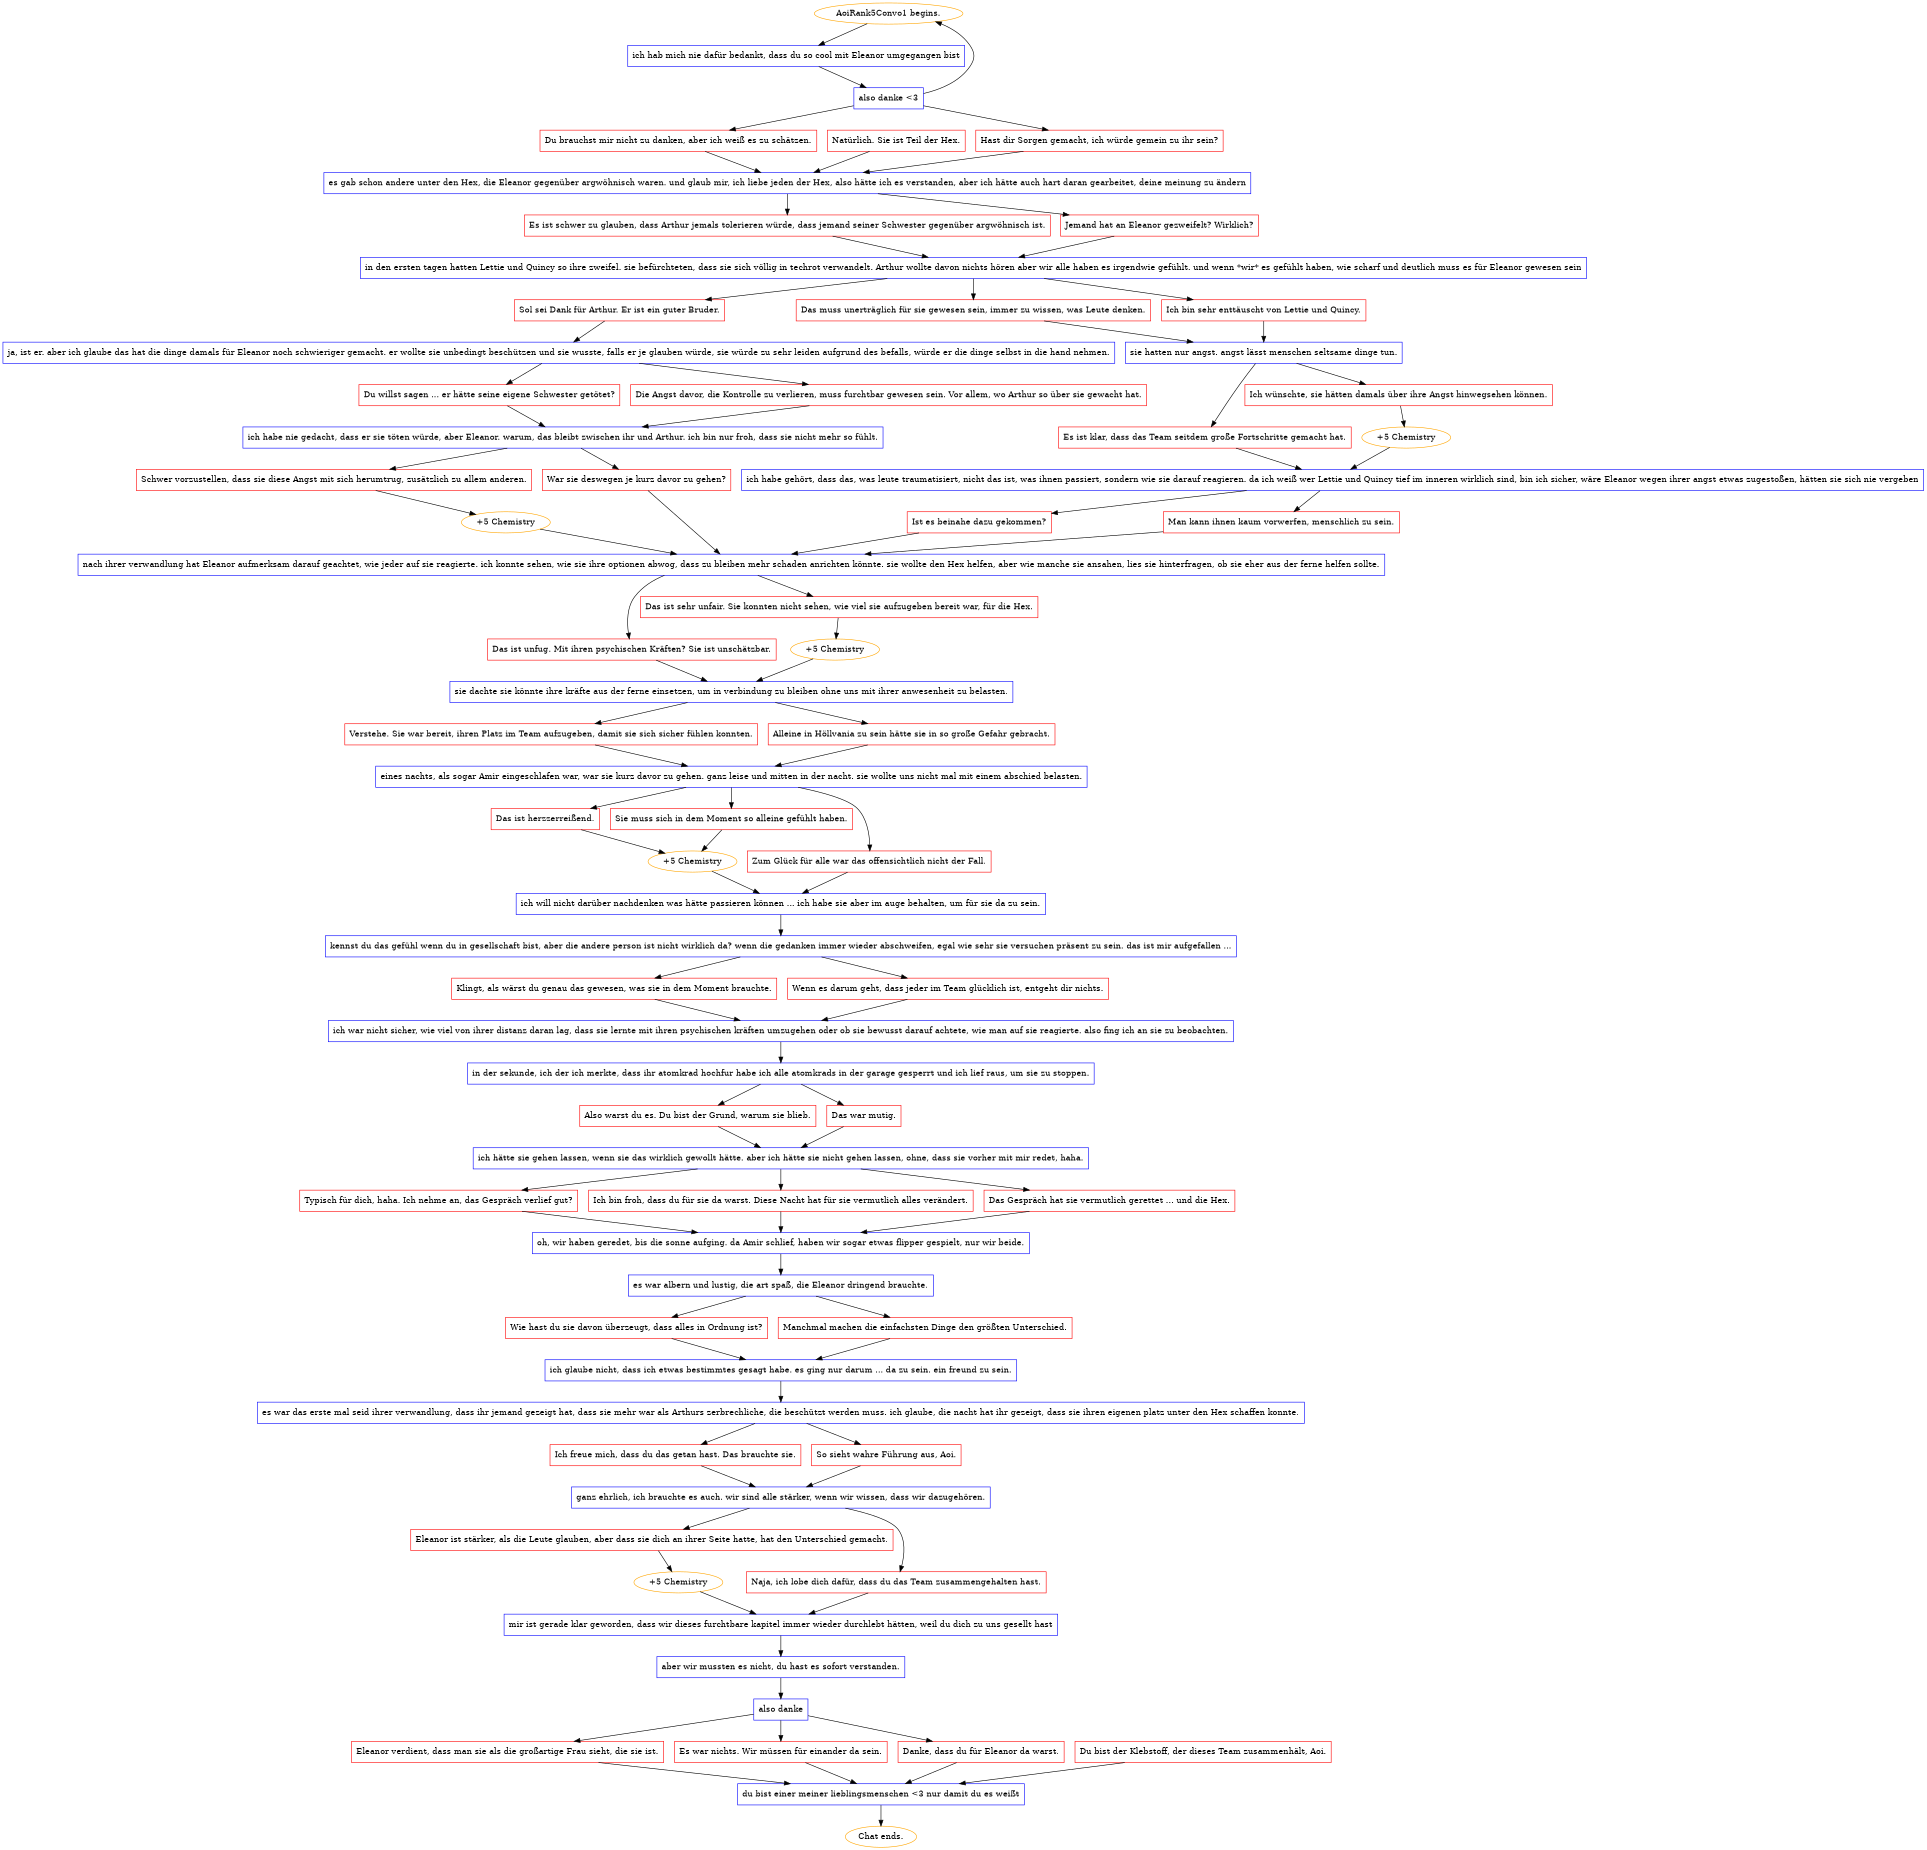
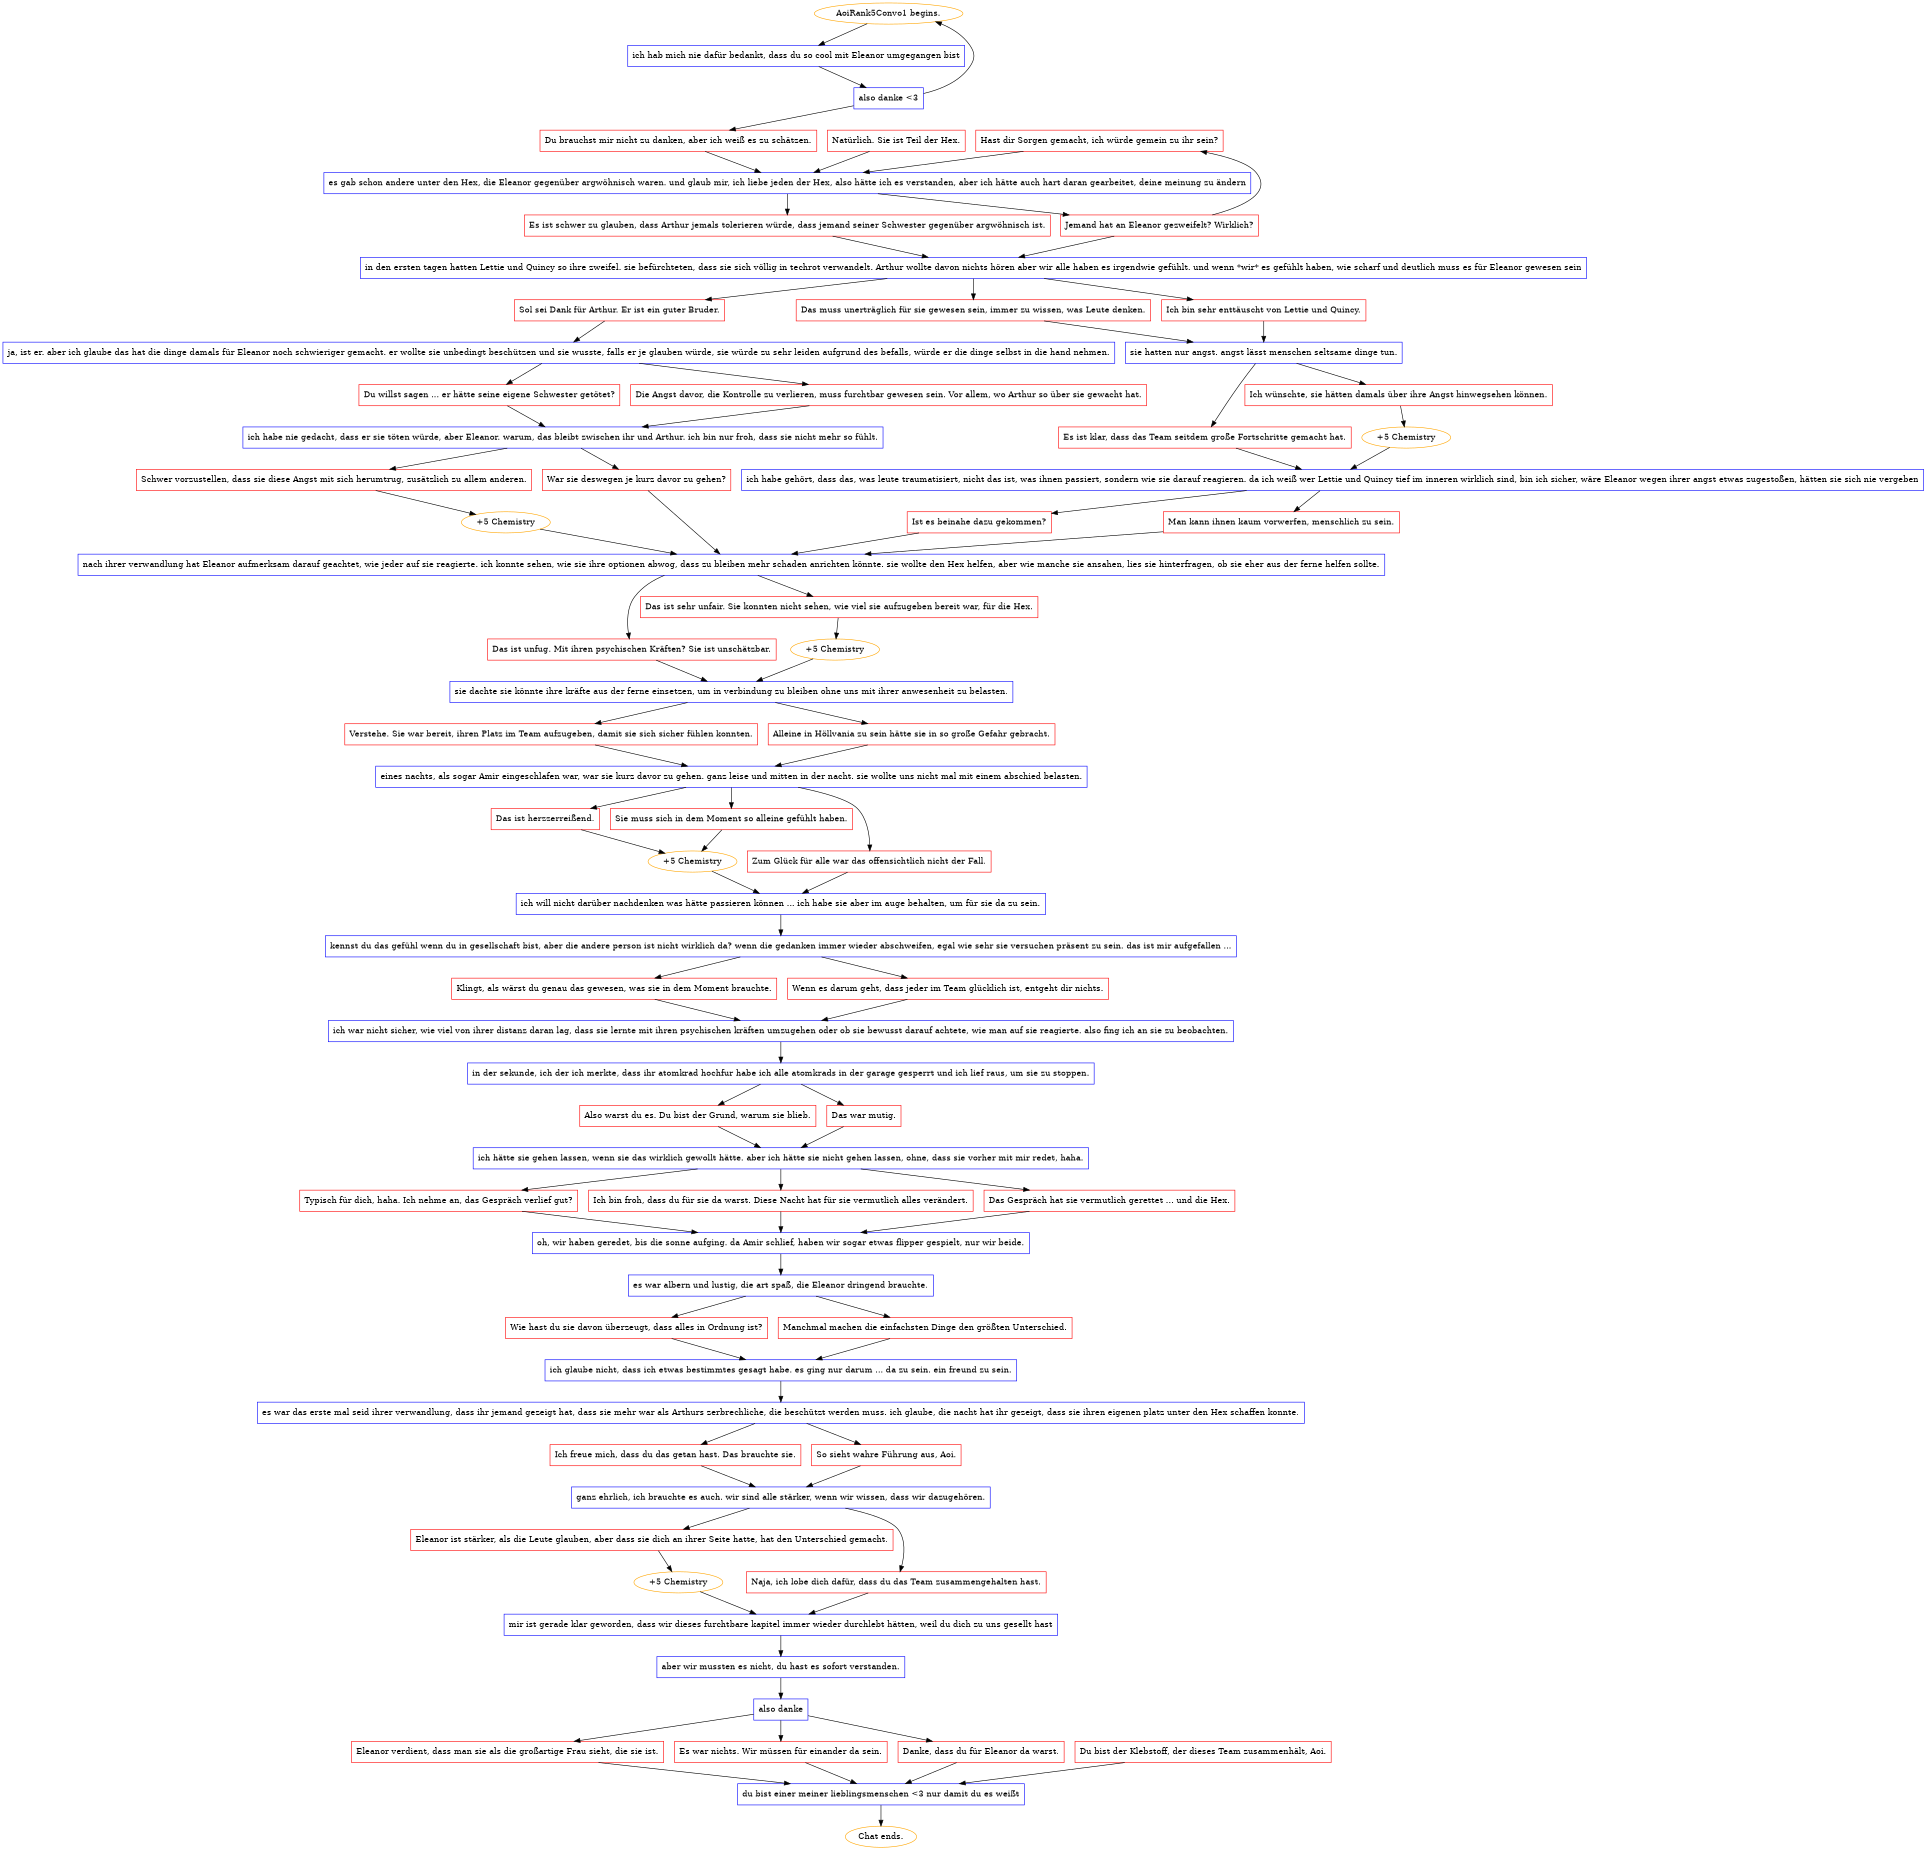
(983, 117) -> (1260, 181)
